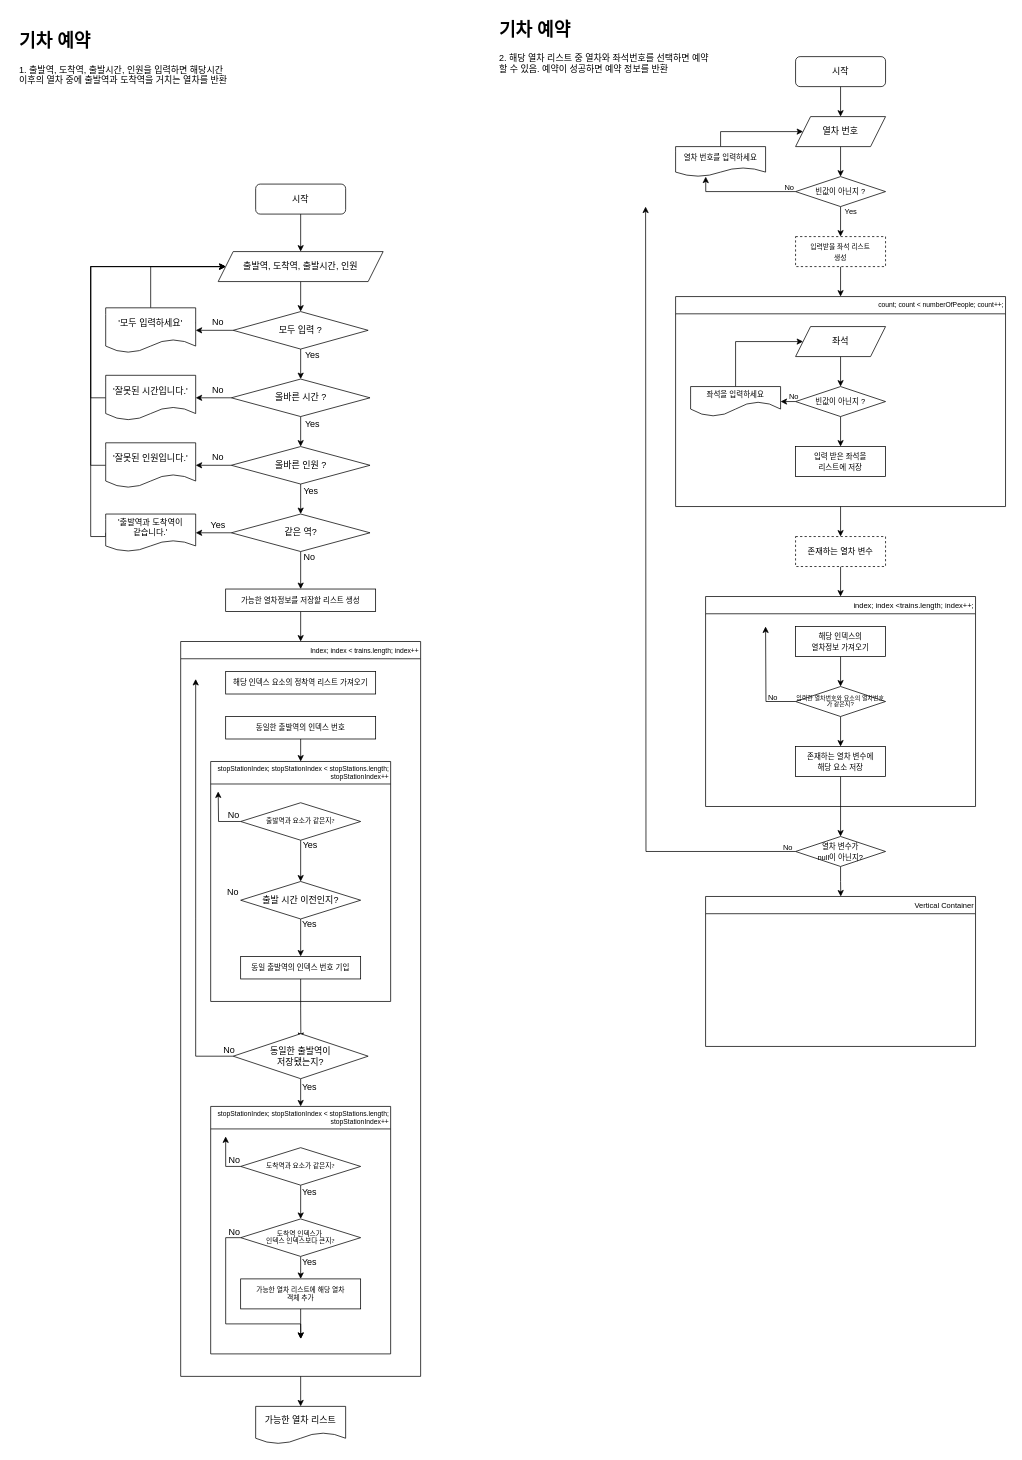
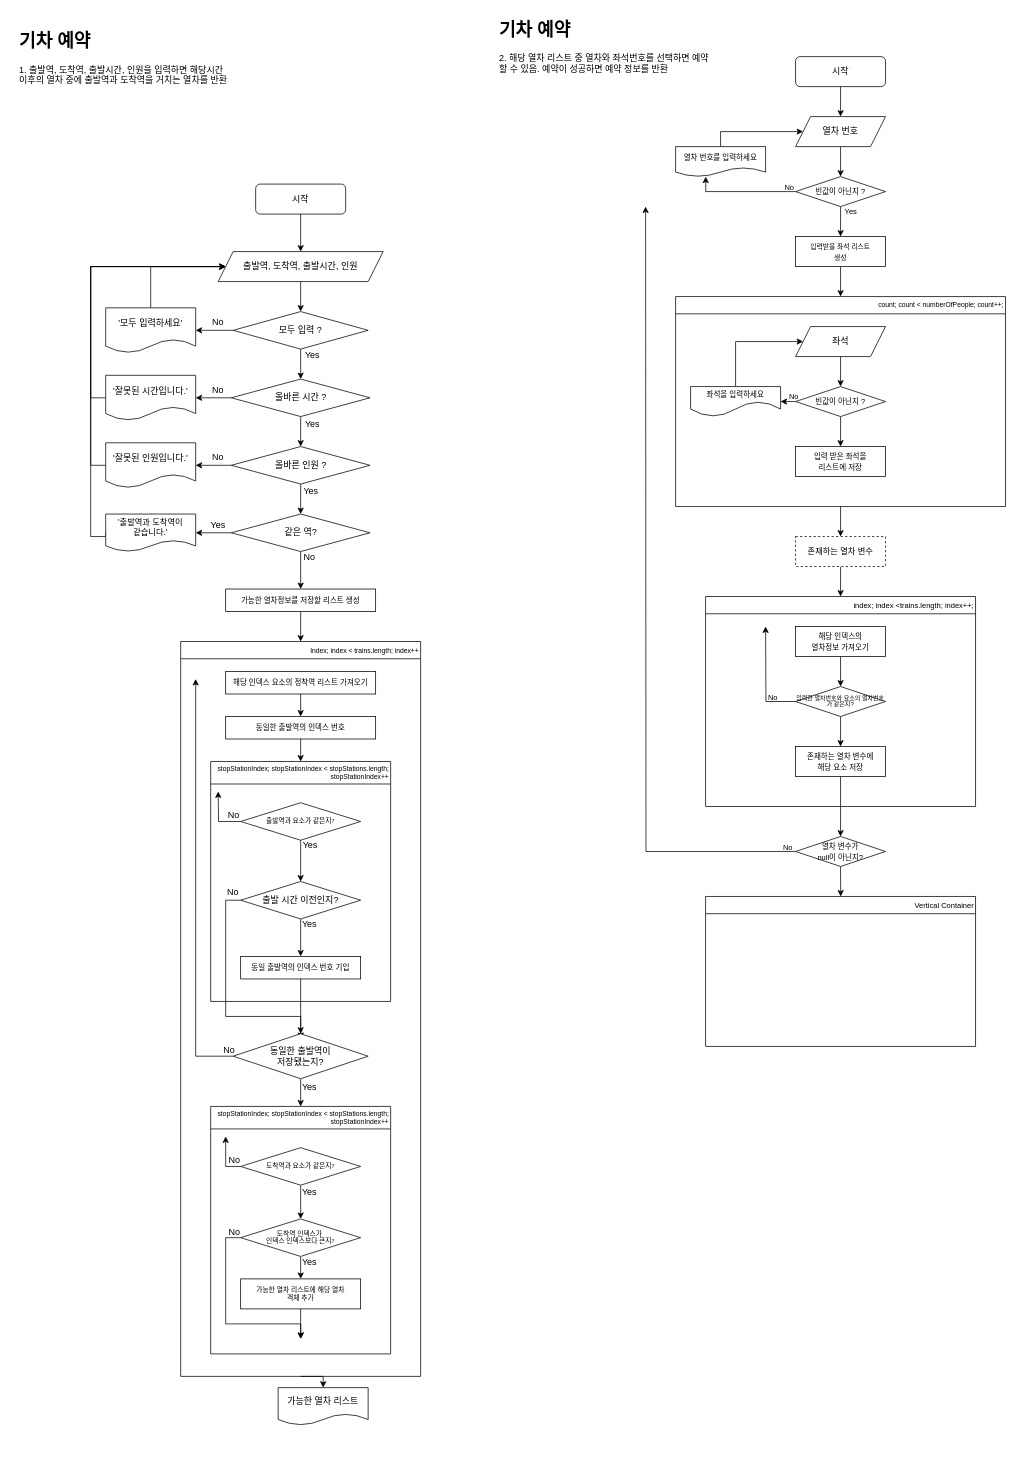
(840, 252) -> (840, 252)
none -> (300, 702)
none -> (225, 988)
(300, 1425) -> (323, 1407)
